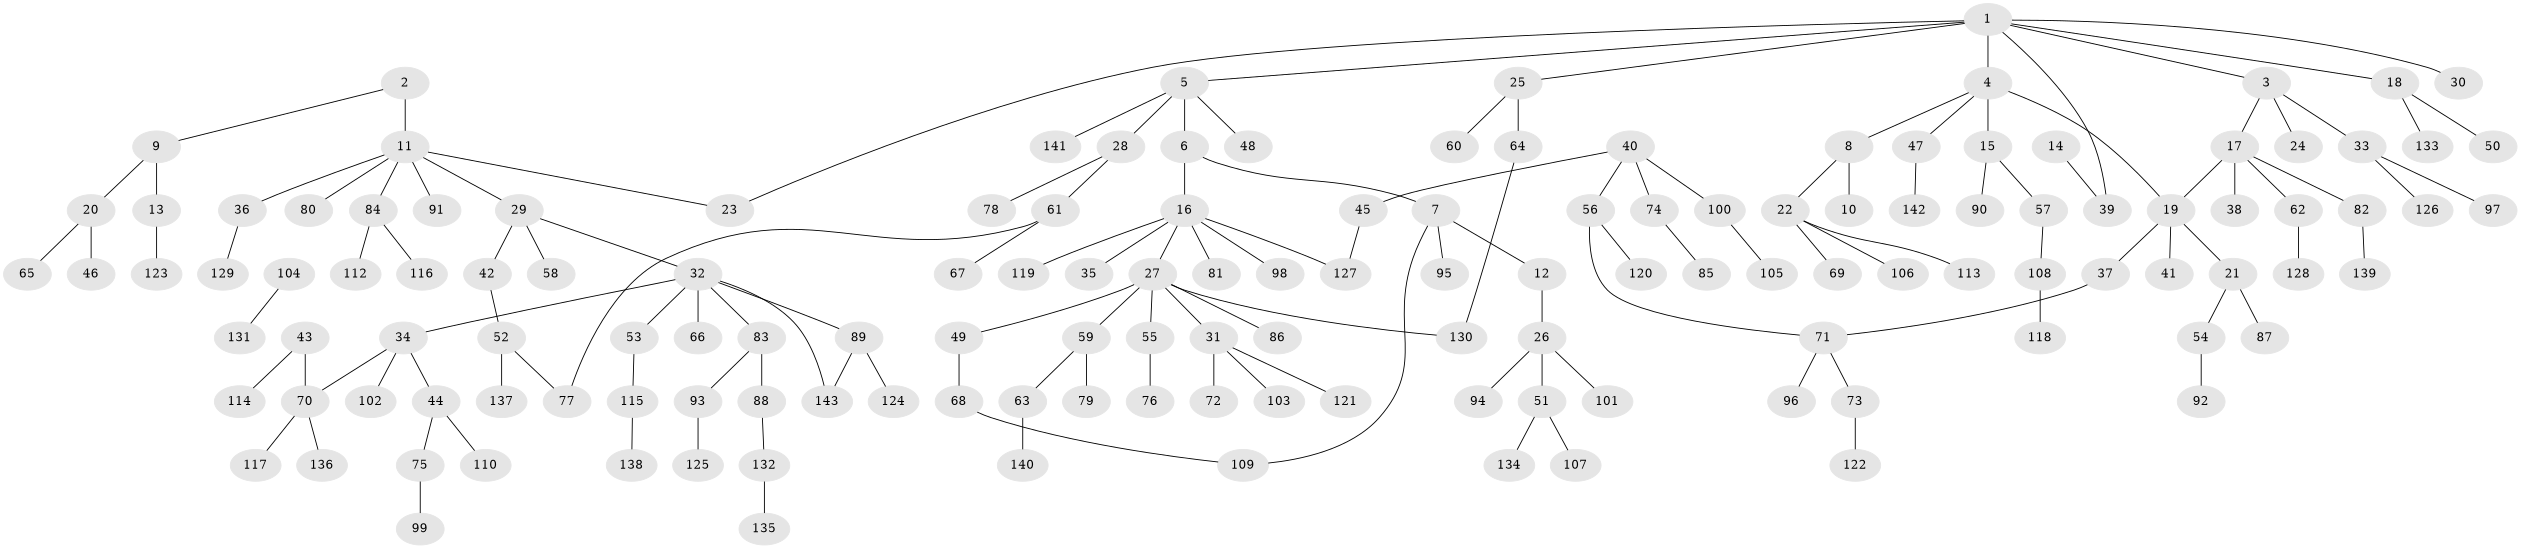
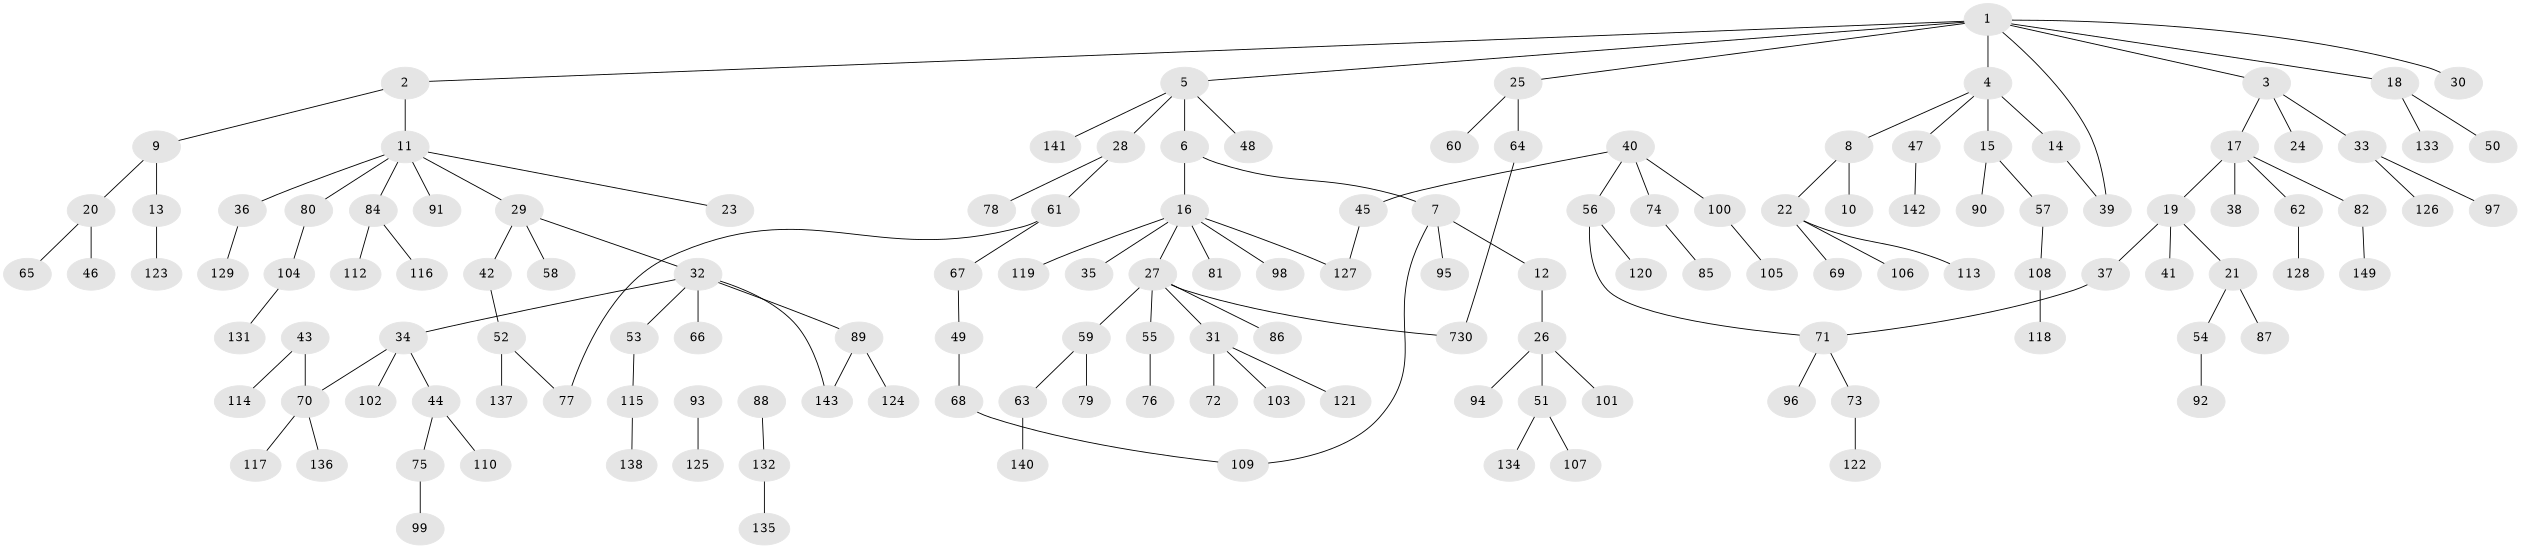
(1345, 46) -> (1197, 51)
(2099, 139) -> (2022, 115)
none -> (299, 242)
(2365, 274) -> (2365, 274)
(1059, 311) -> (959, 306)
(762, 338) -> none
(1462, 338) -> (1462, 338)
